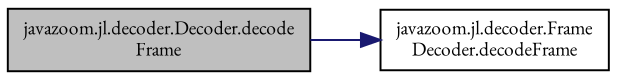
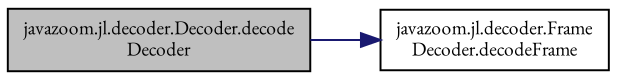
(159, 40) -> (159, 40)
